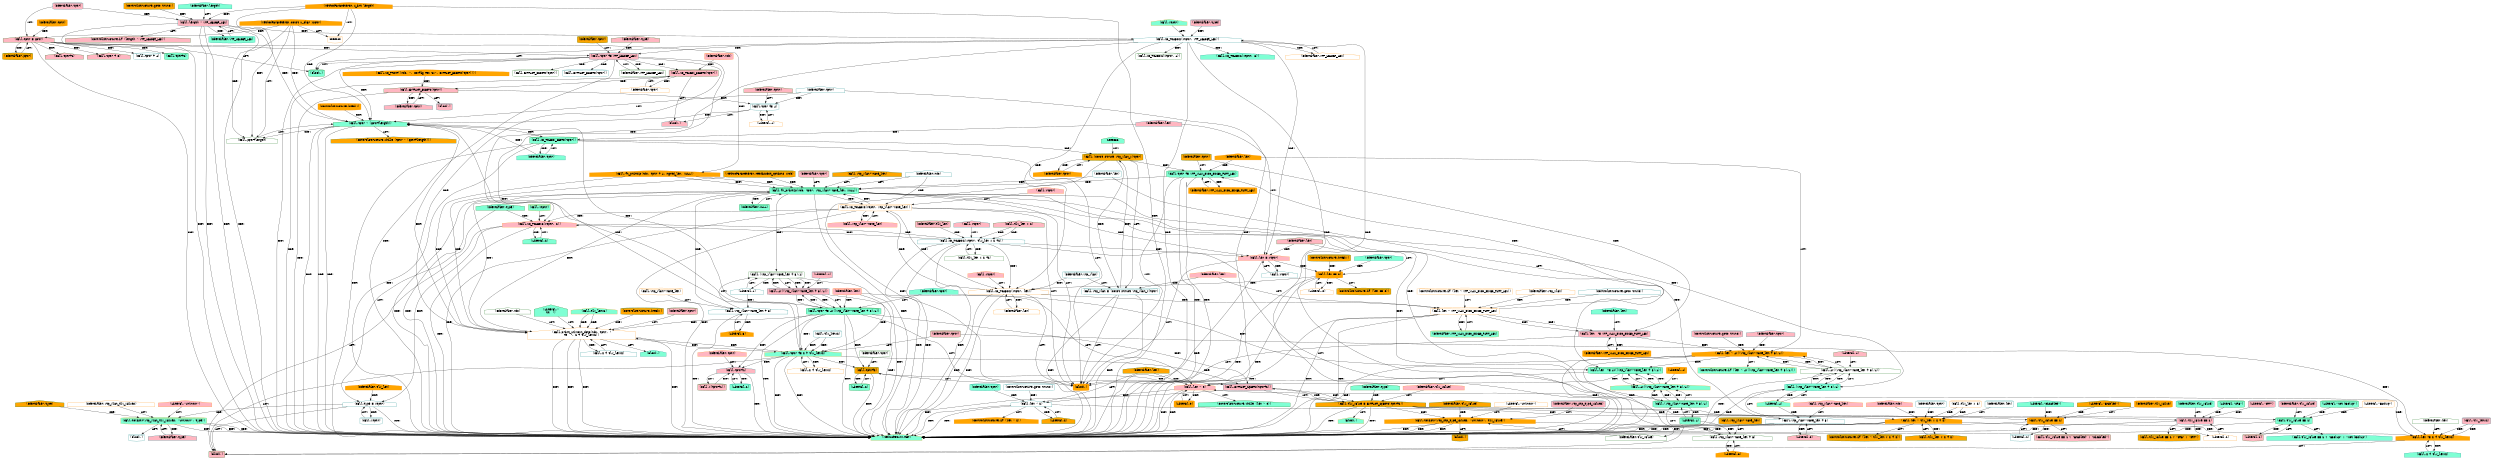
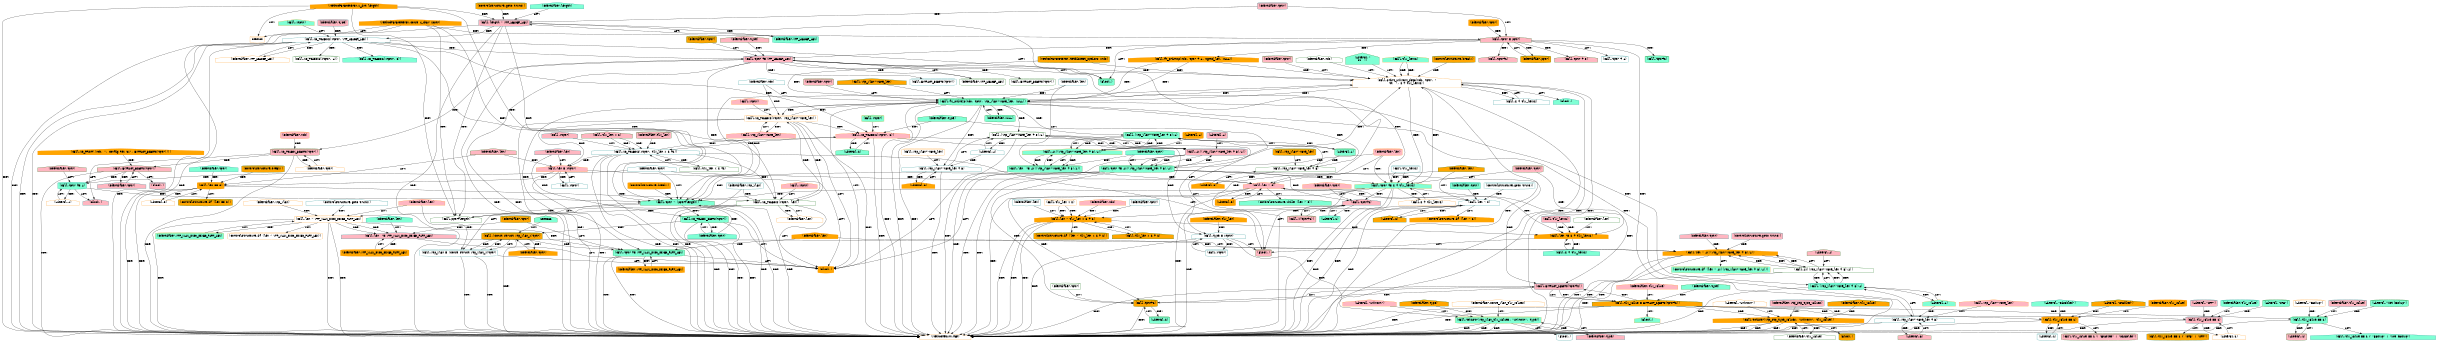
(128, 40) -> none
(112, 48) -> (1588, 48)
(270, 82) -> (444, 127)
(765, 107) -> (72, 186)
(1292, 133) -> none
(394, 140) -> none
(1014, 184) -> (641, 108)
(1009, 292) -> (776, 202)
(1465, 300) -> (303, 227)
(1614, 334) -> (399, 236)
(1691, 362) -> none
(111, 404) -> (1498, 303)
(896, 438) -> (945, 337)
